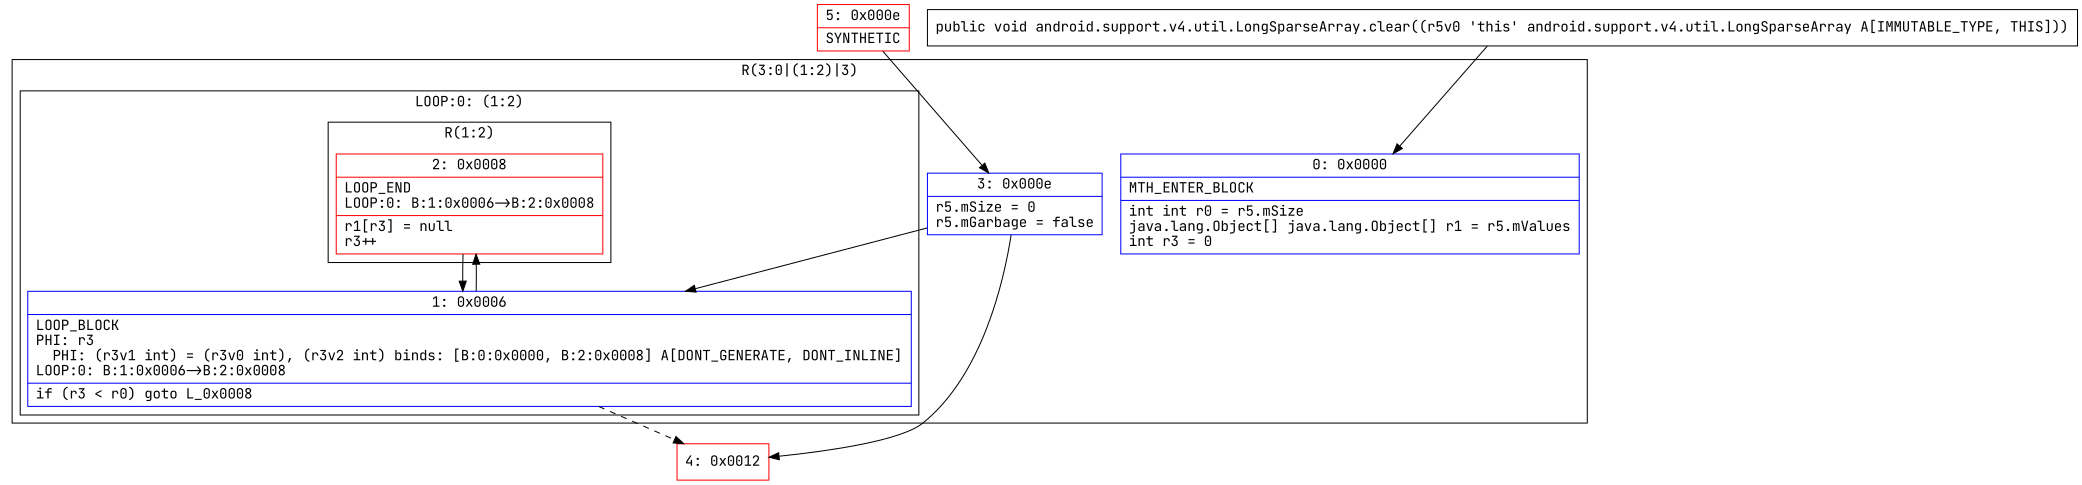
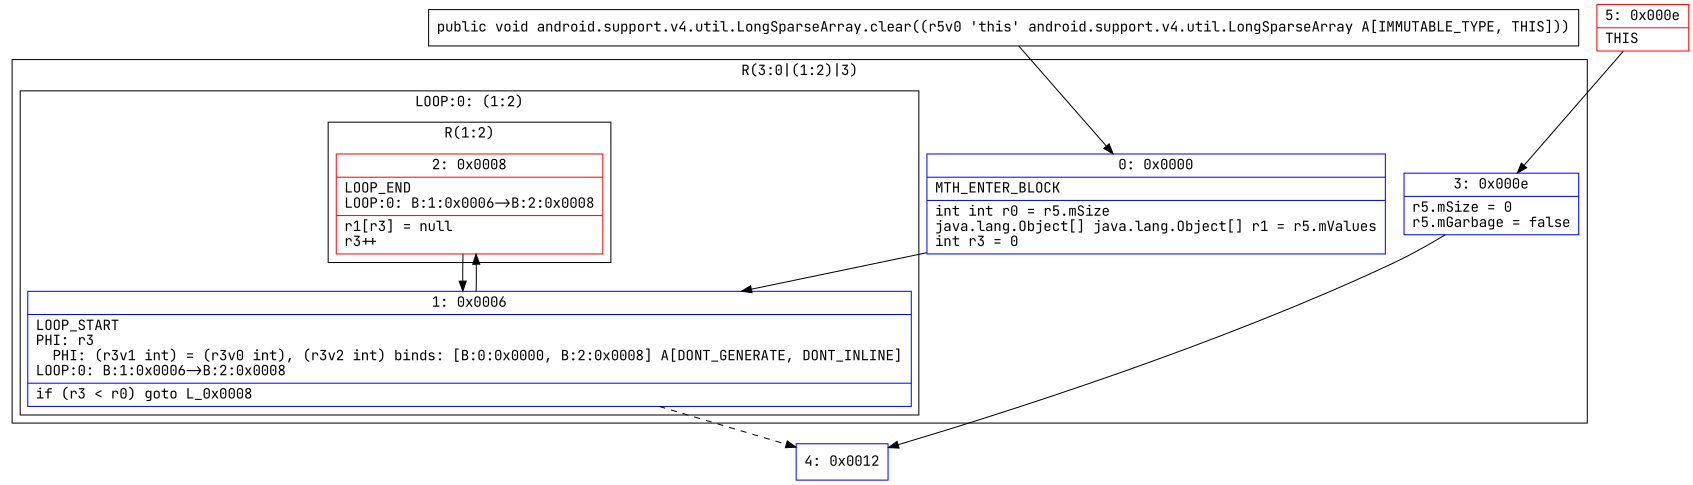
(863, 39) -> (1622, 39)
(811, 258) -> (839, 271)
(78, 326) -> (78, 326)
(723, 462) -> (842, 462)
